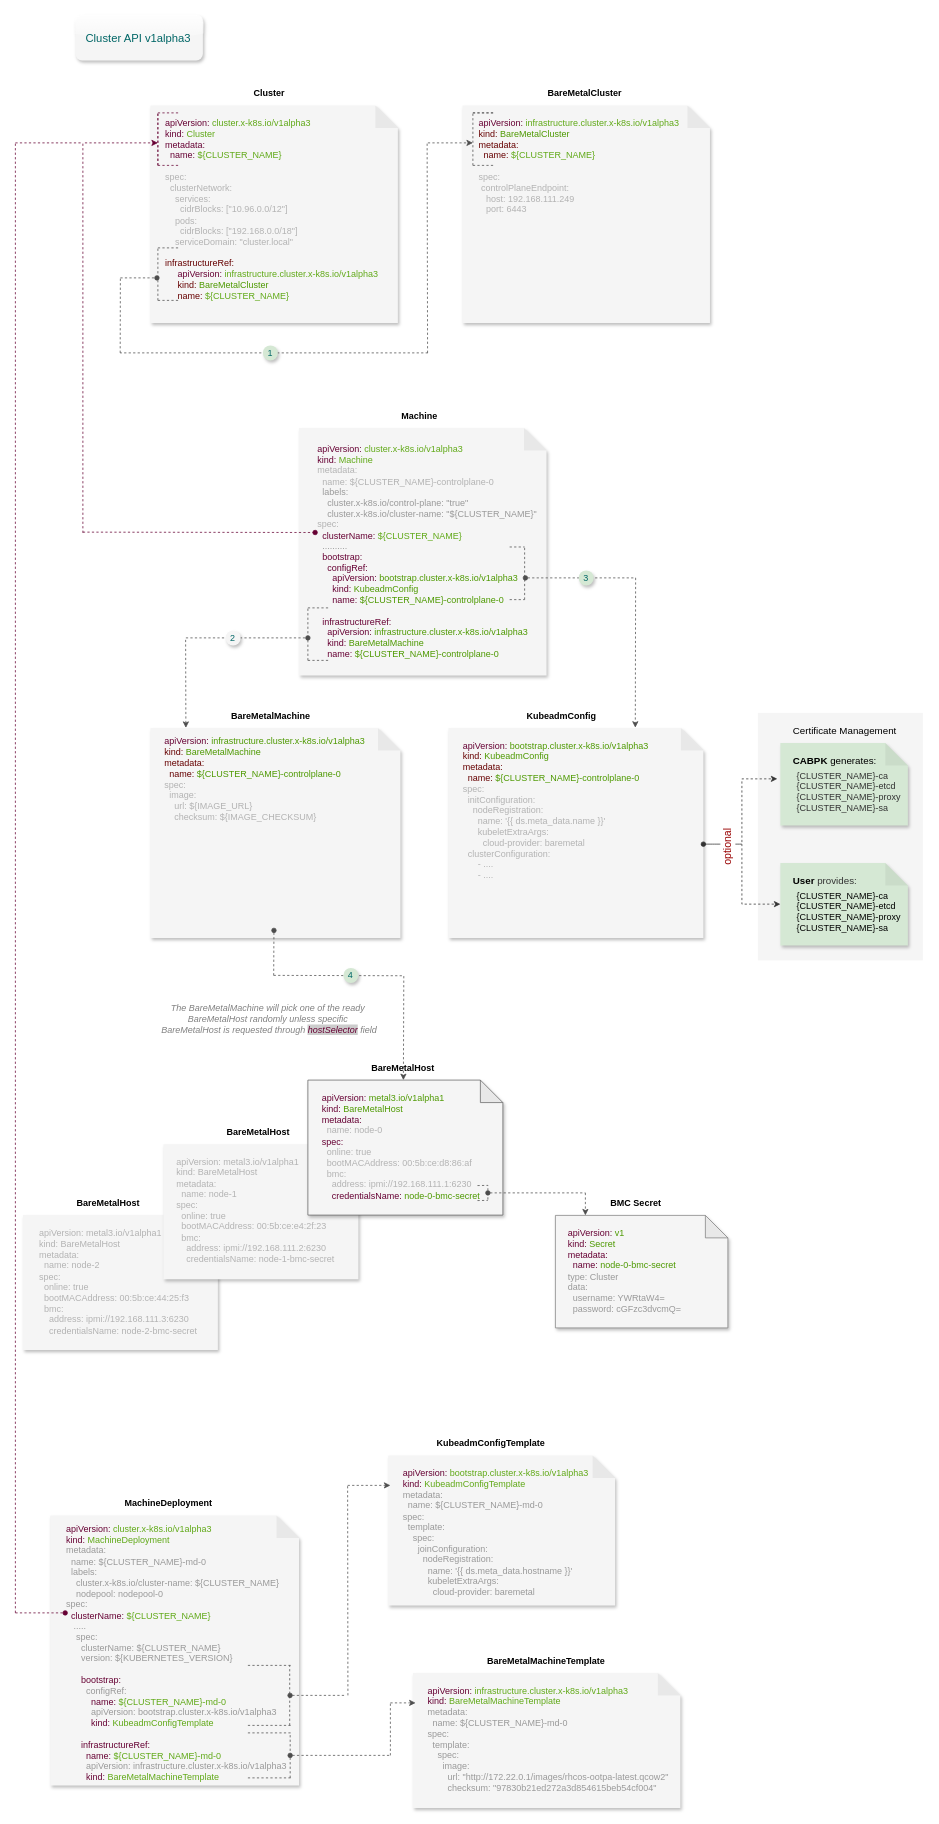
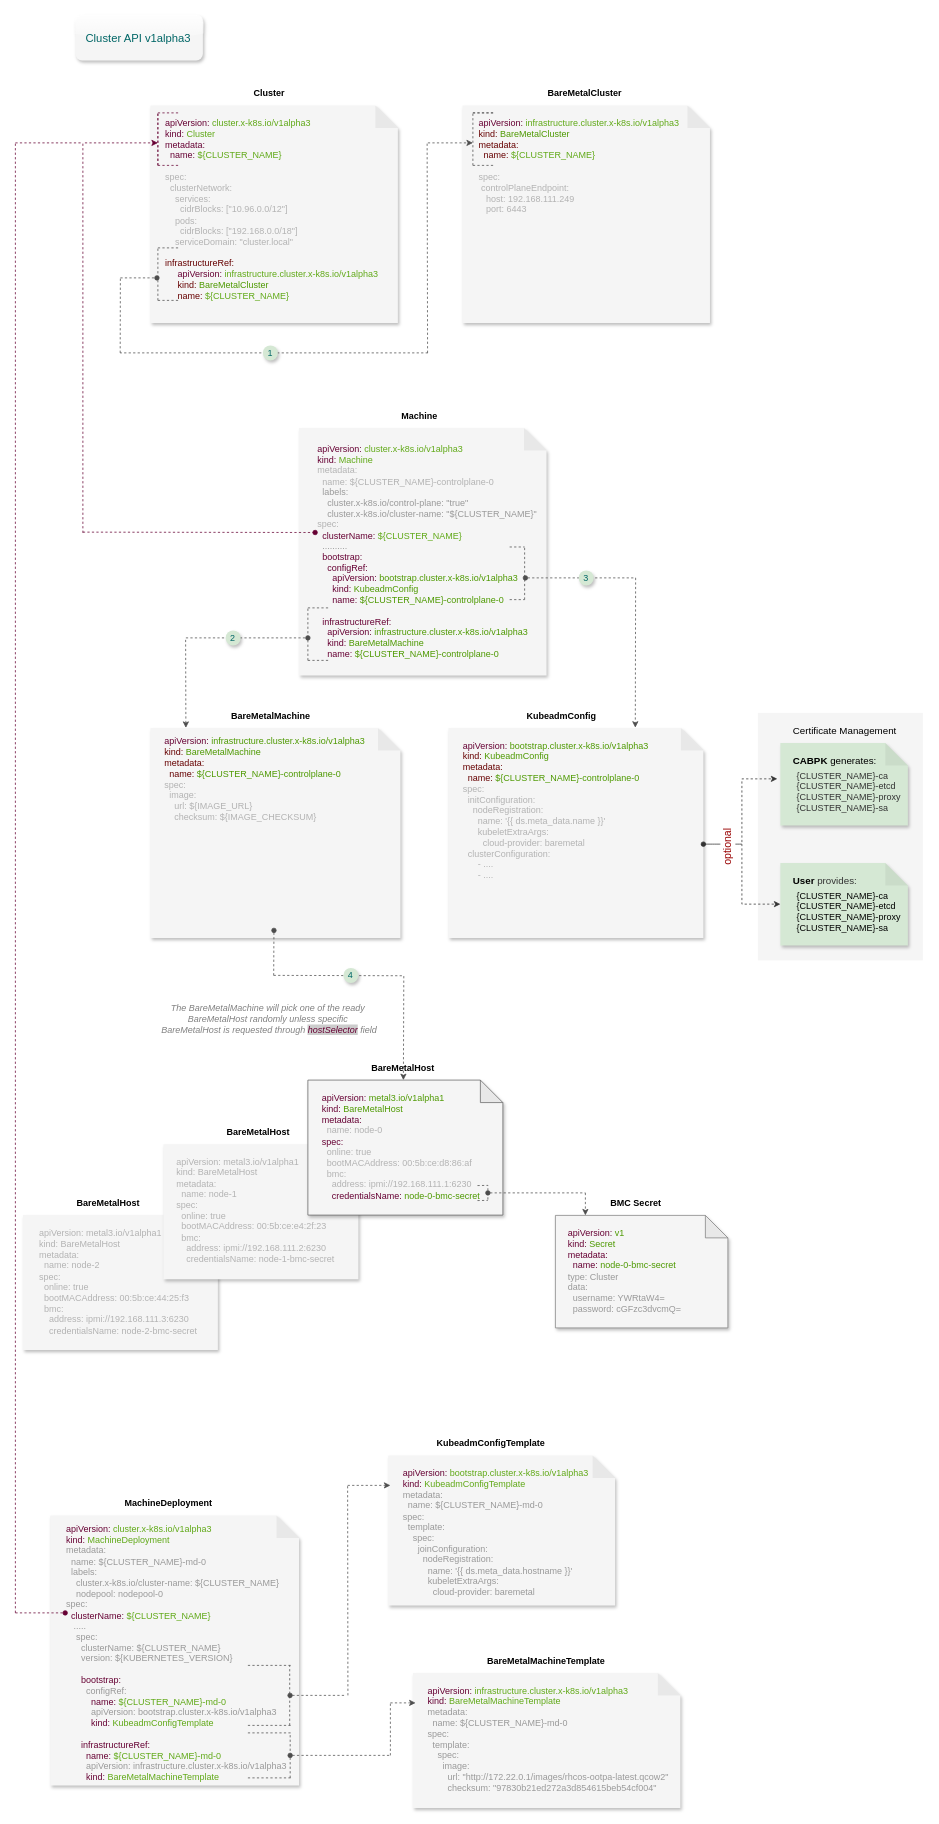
(233, 638) -> (233, 638)
